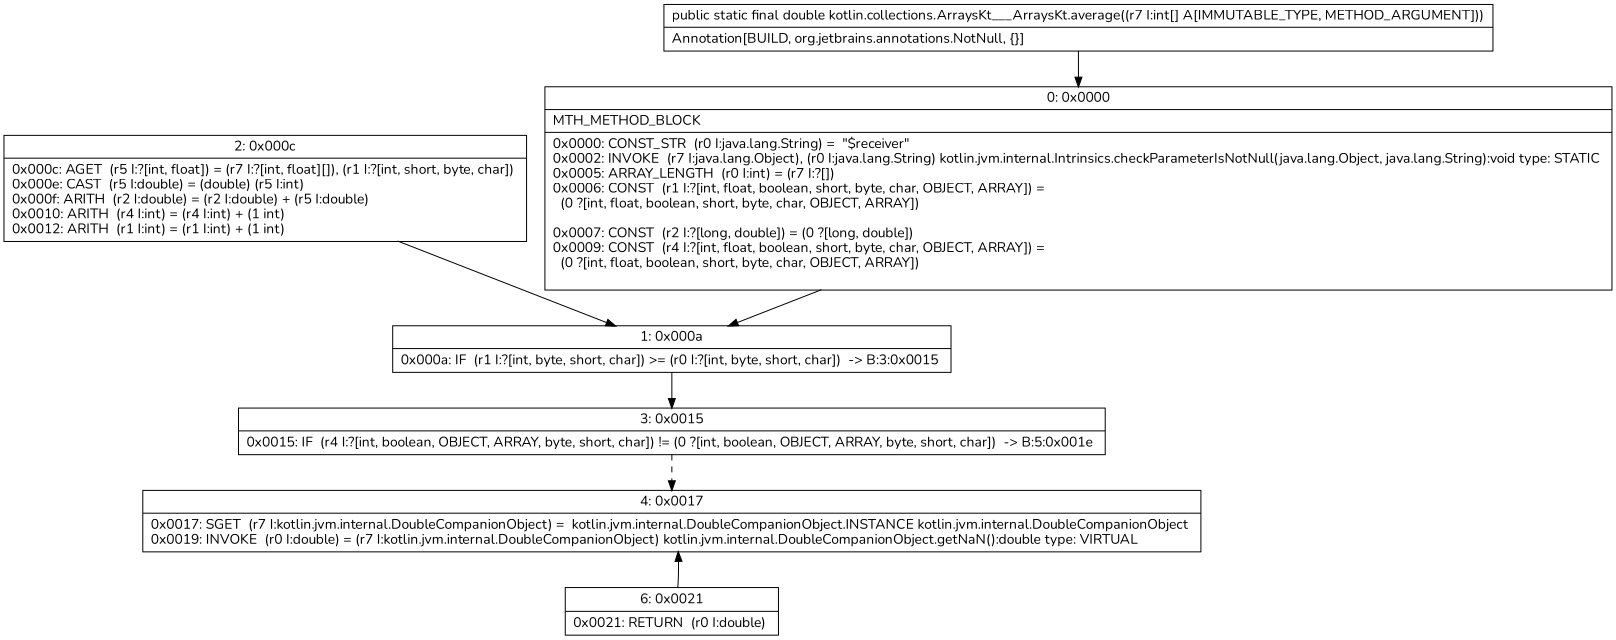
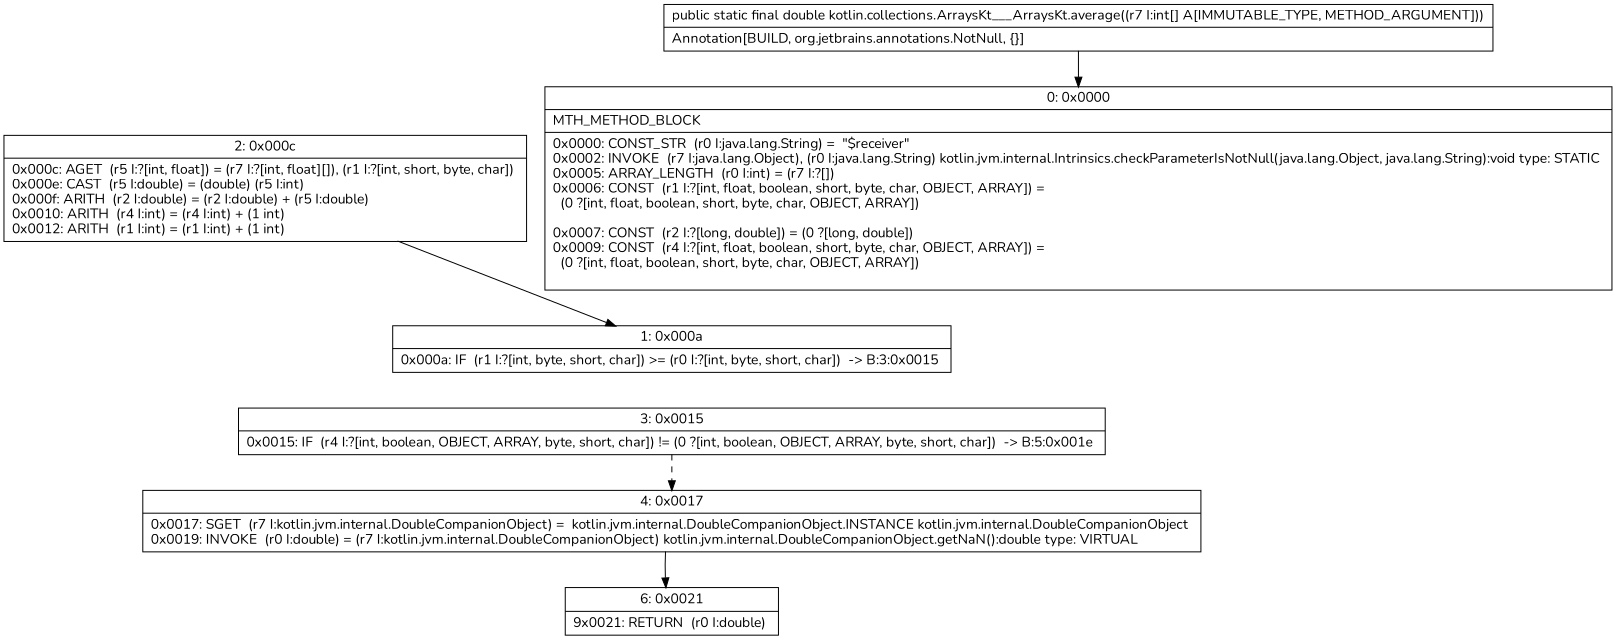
(779, 306) -> none
(672, 385) -> none
(678, 575) -> (665, 565)
(672, 623) -> (672, 623)
